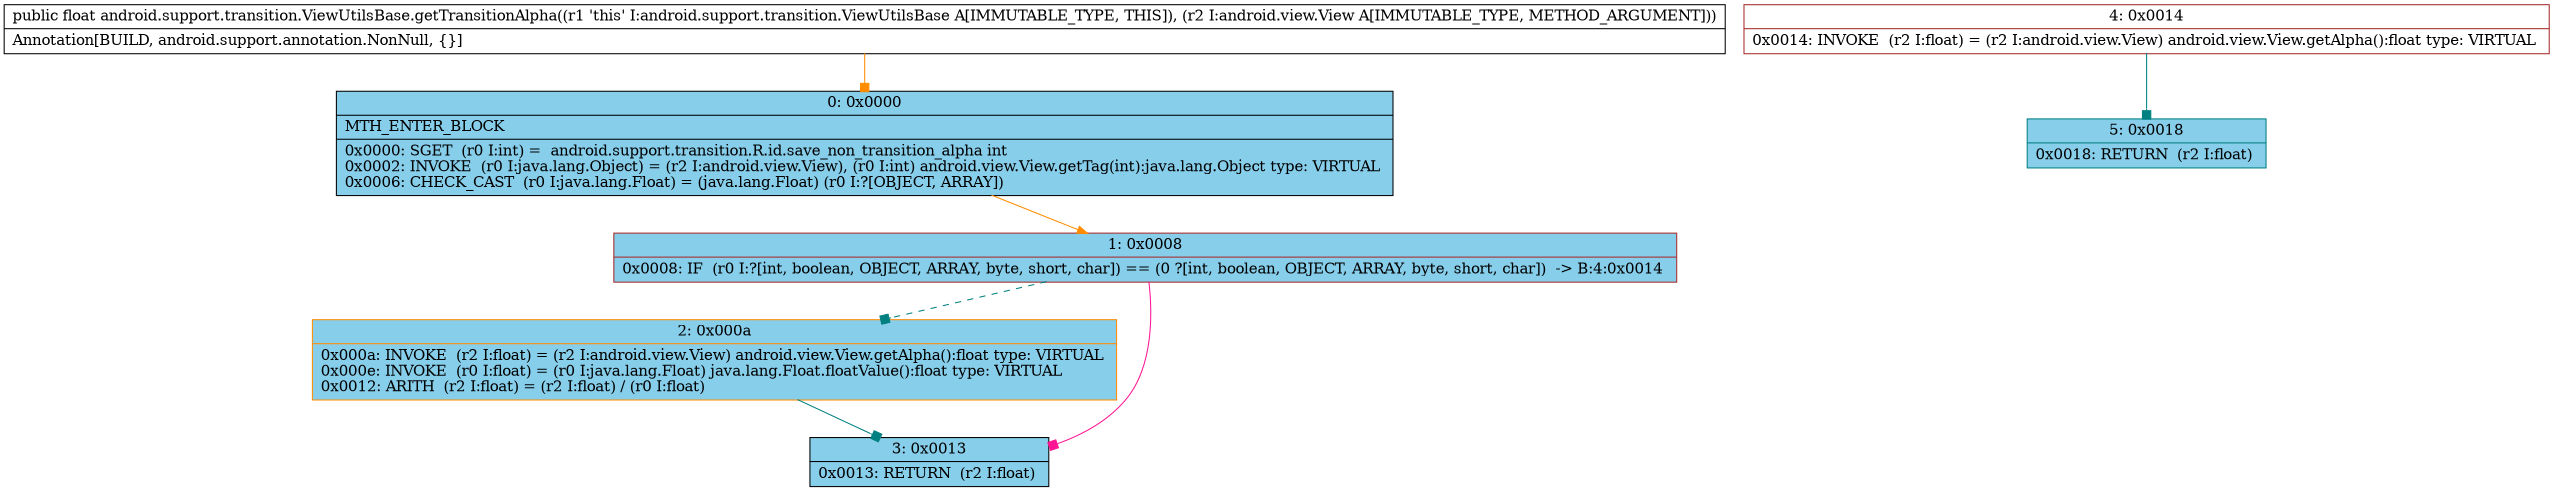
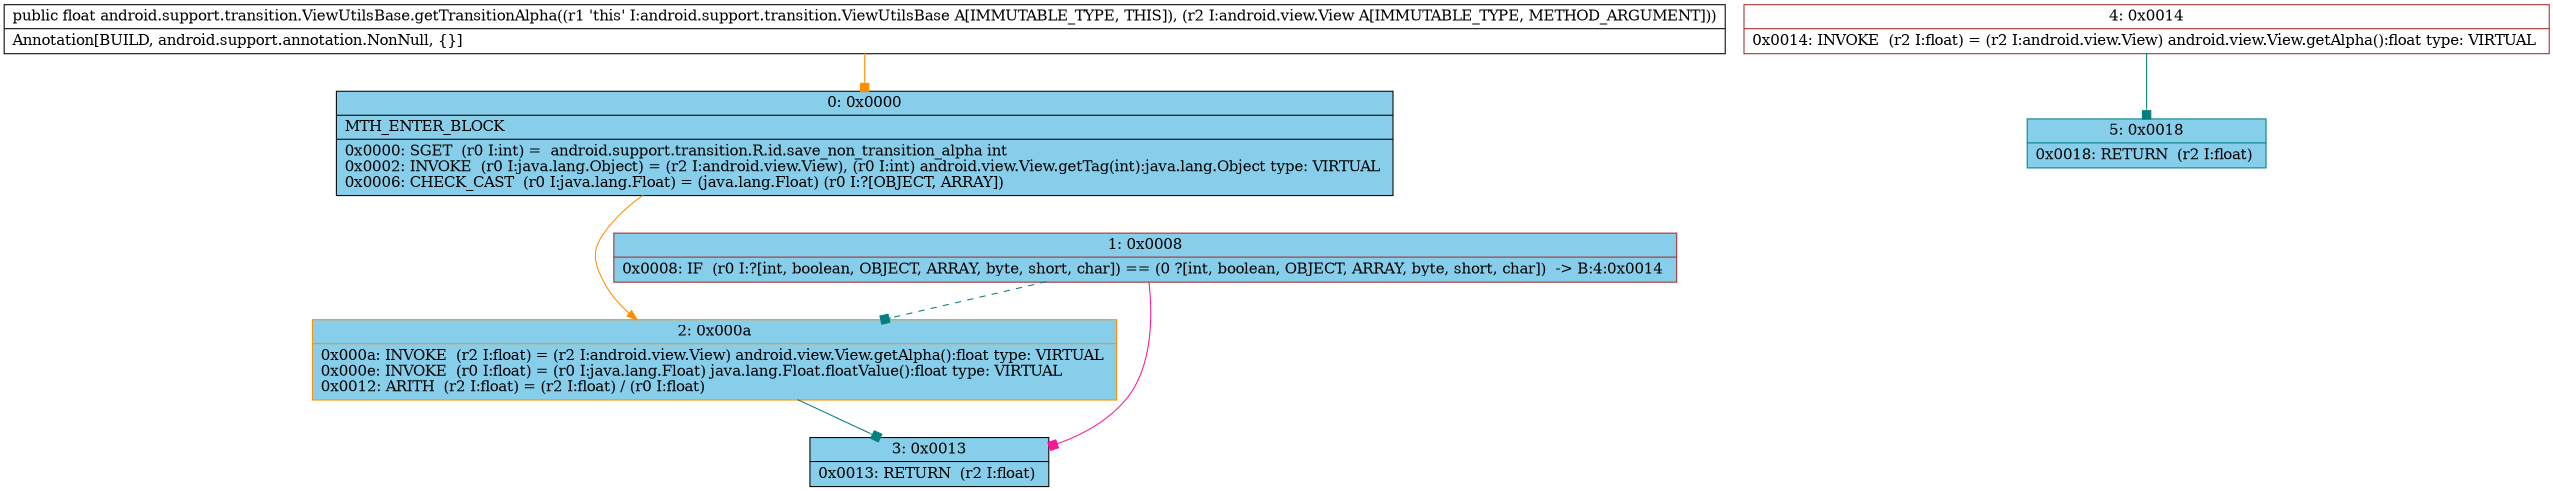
(1035, 212) -> (596, 250)
